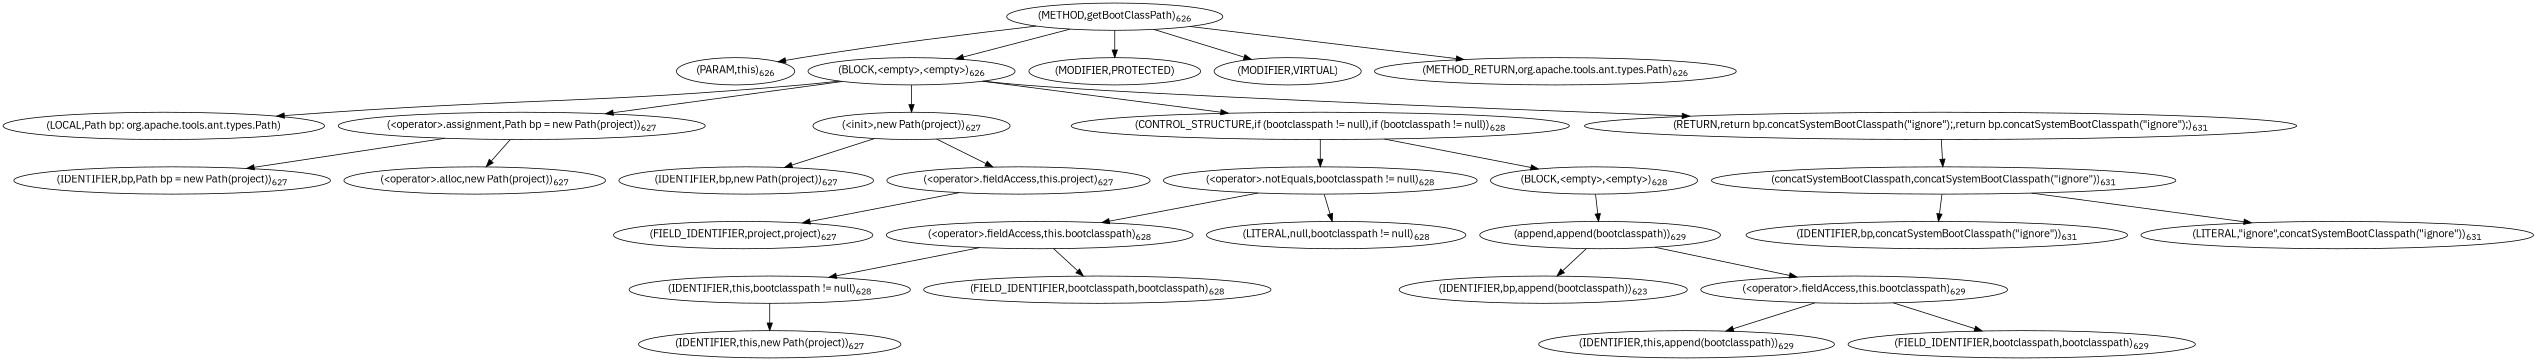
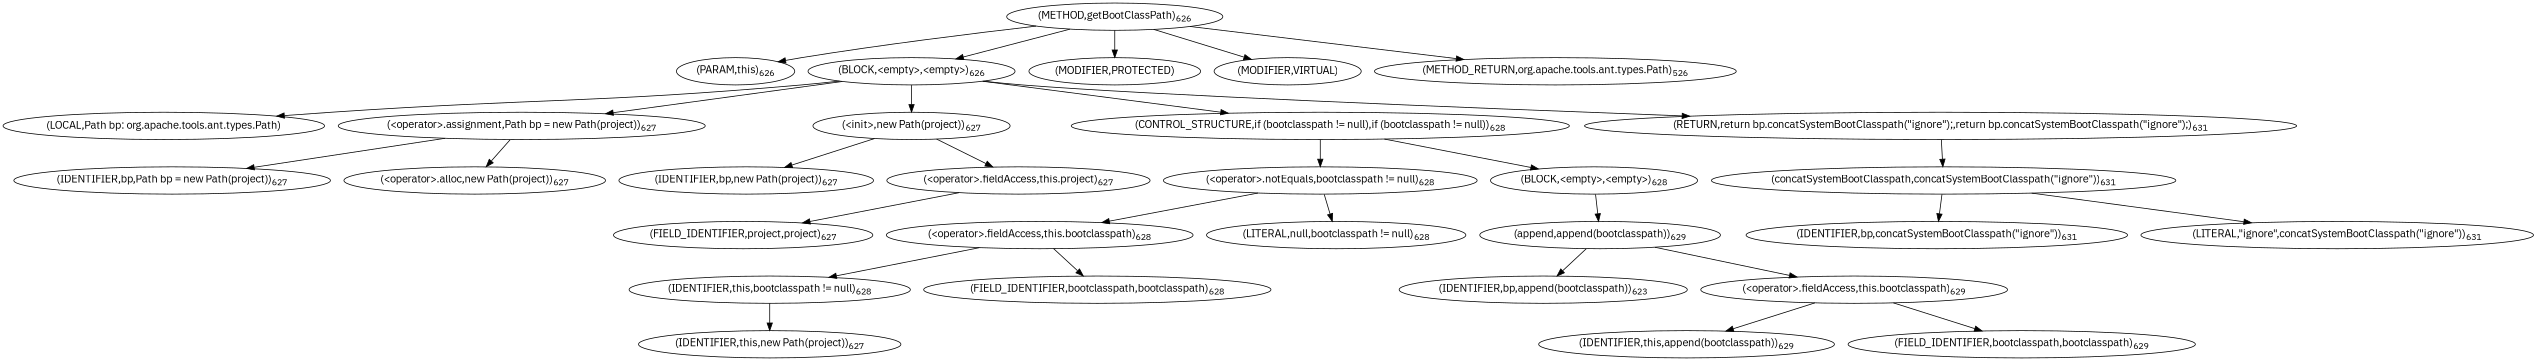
(1680, 70) -> (1680, 70)
